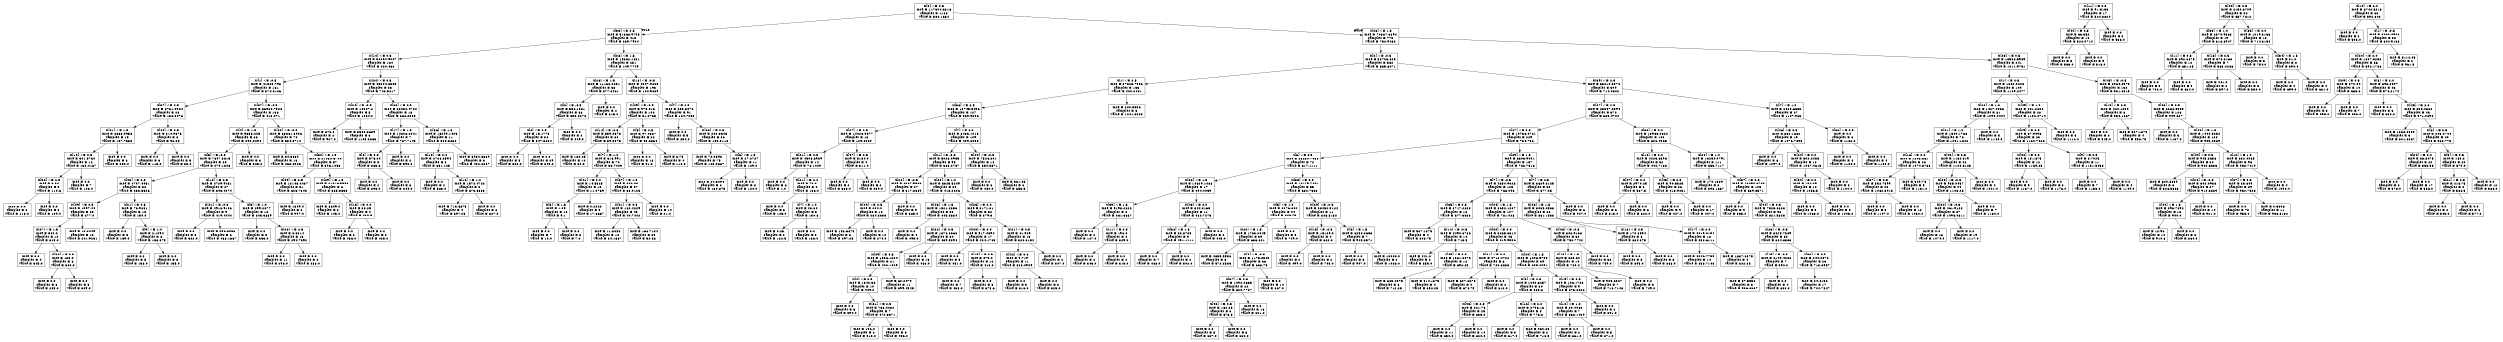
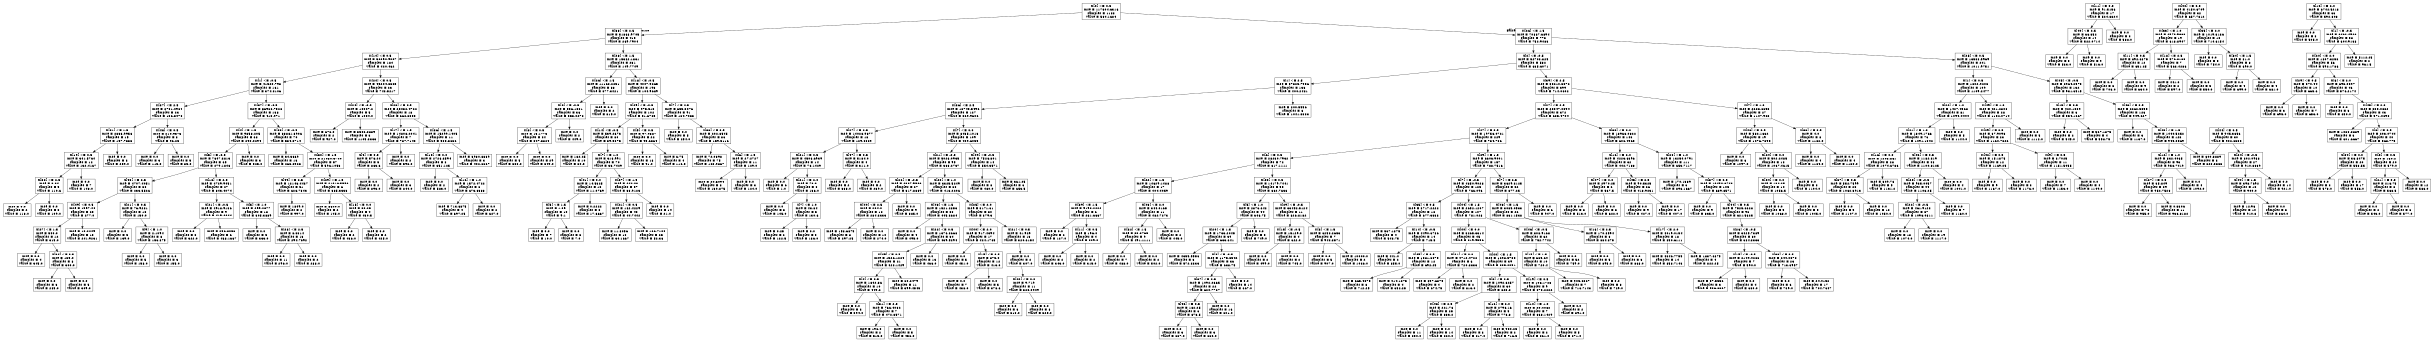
(2204, 147) -> (2189, 148)
(1018, 246) -> (1022, 270)
none -> (1781, 285)
